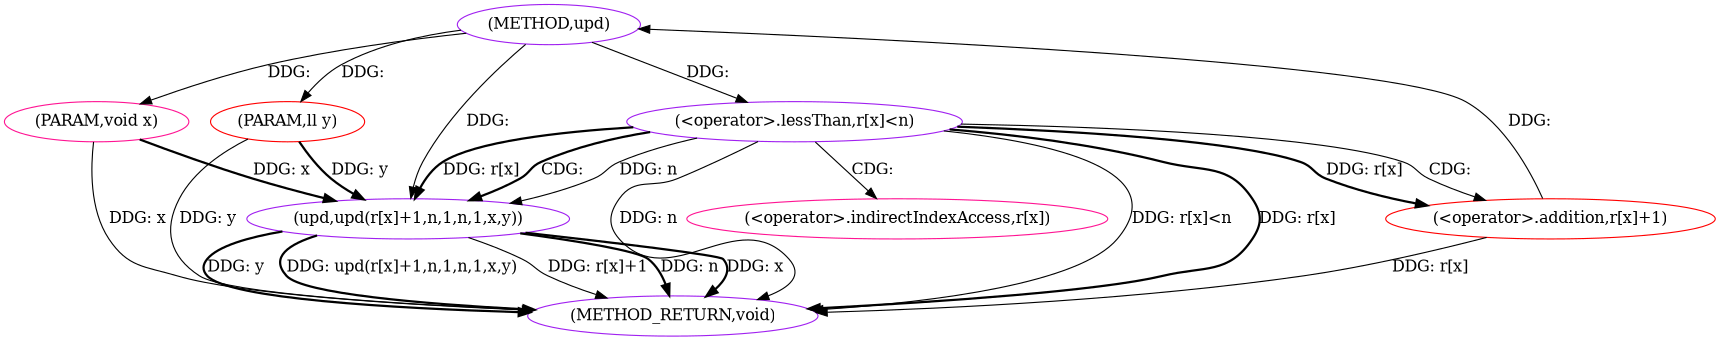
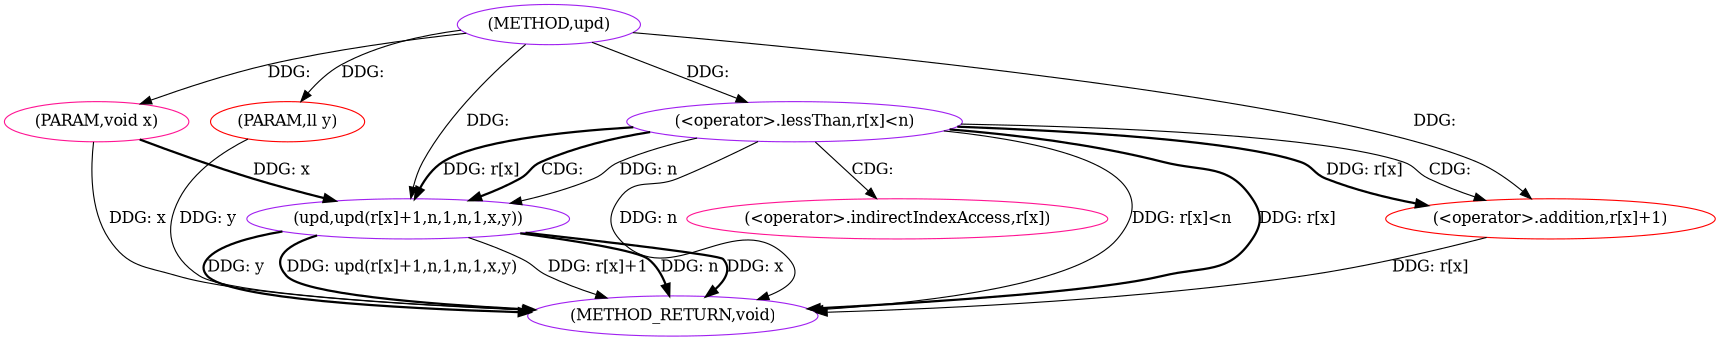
(1122, 55) -> (1085, 82)
(323, 171) -> none
